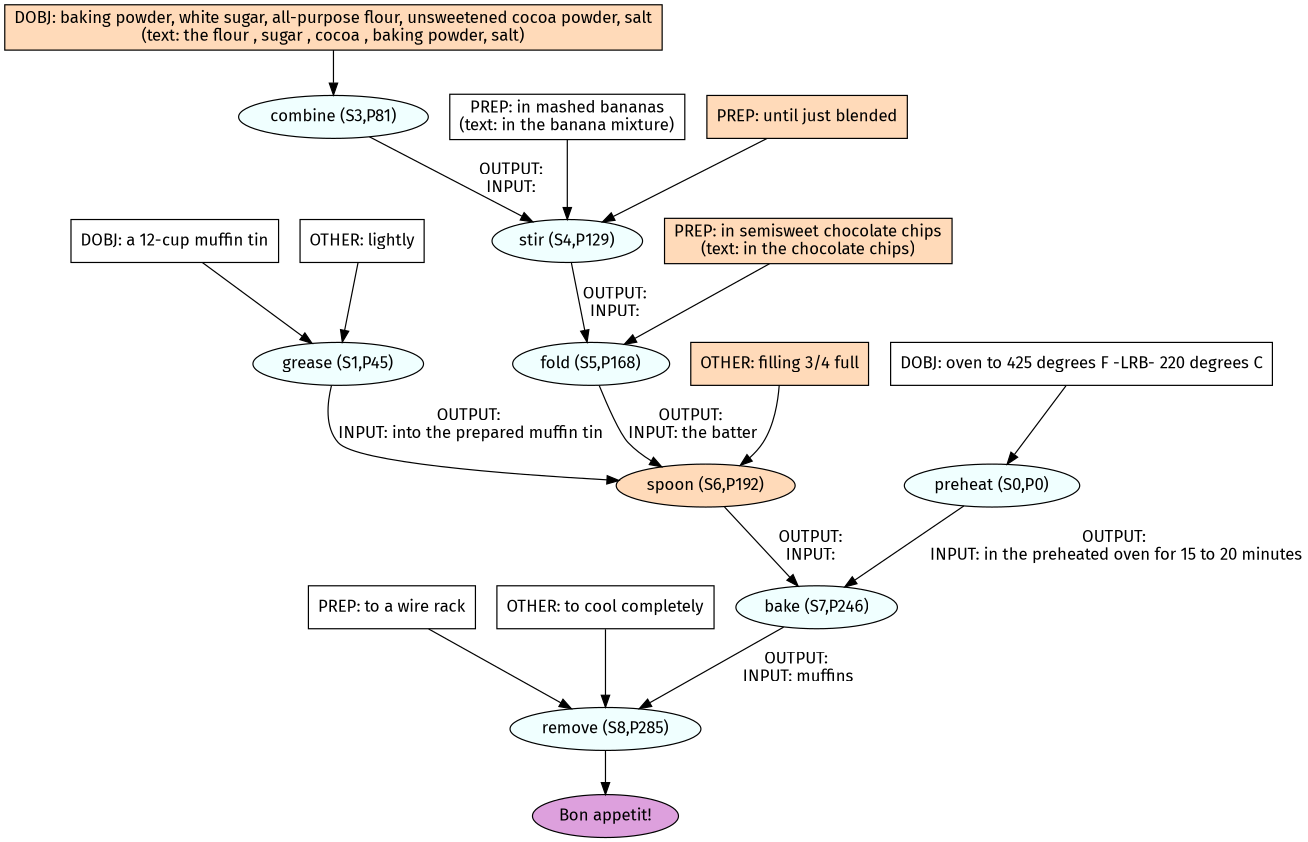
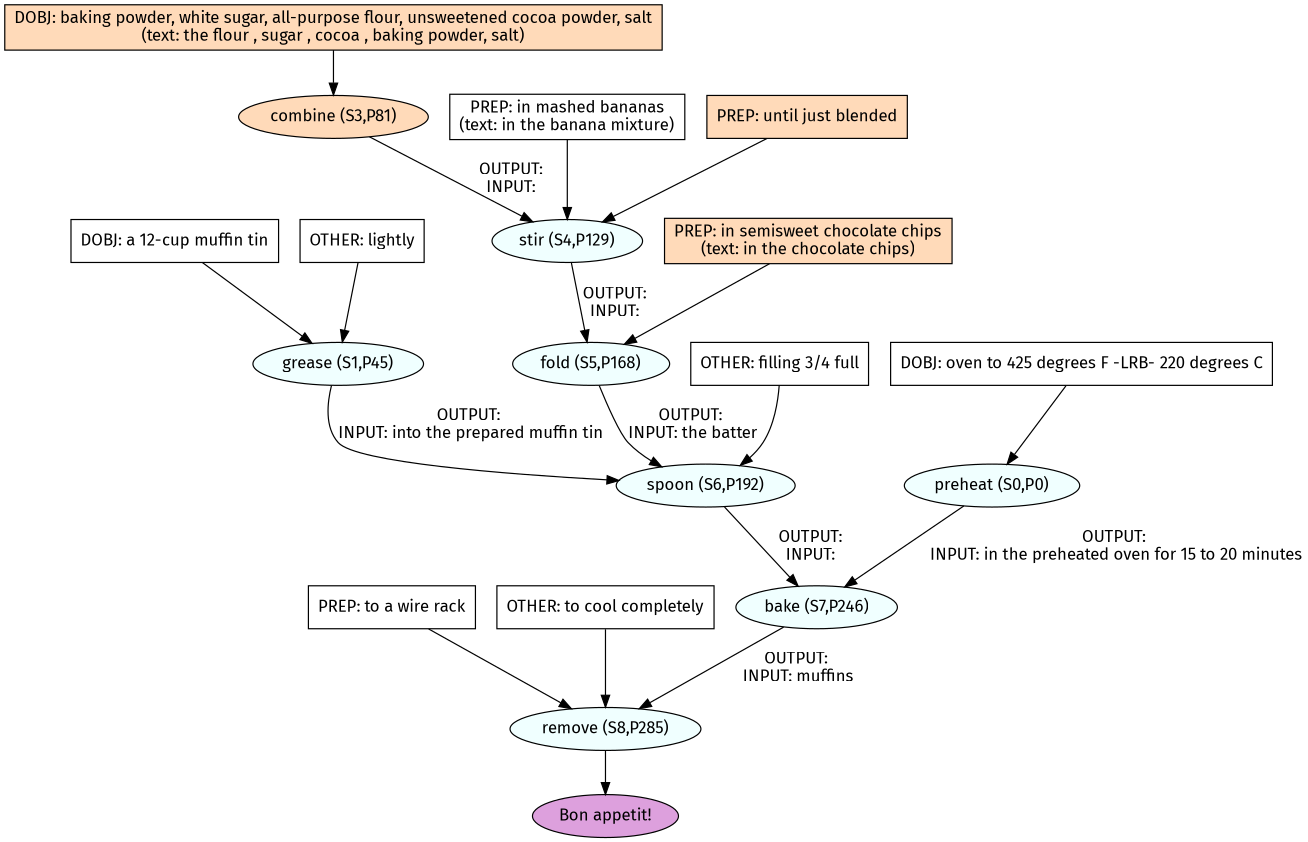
(333, 117) -> (333, 117)
(780, 364) -> (780, 364)
(706, 486) -> (706, 486)
